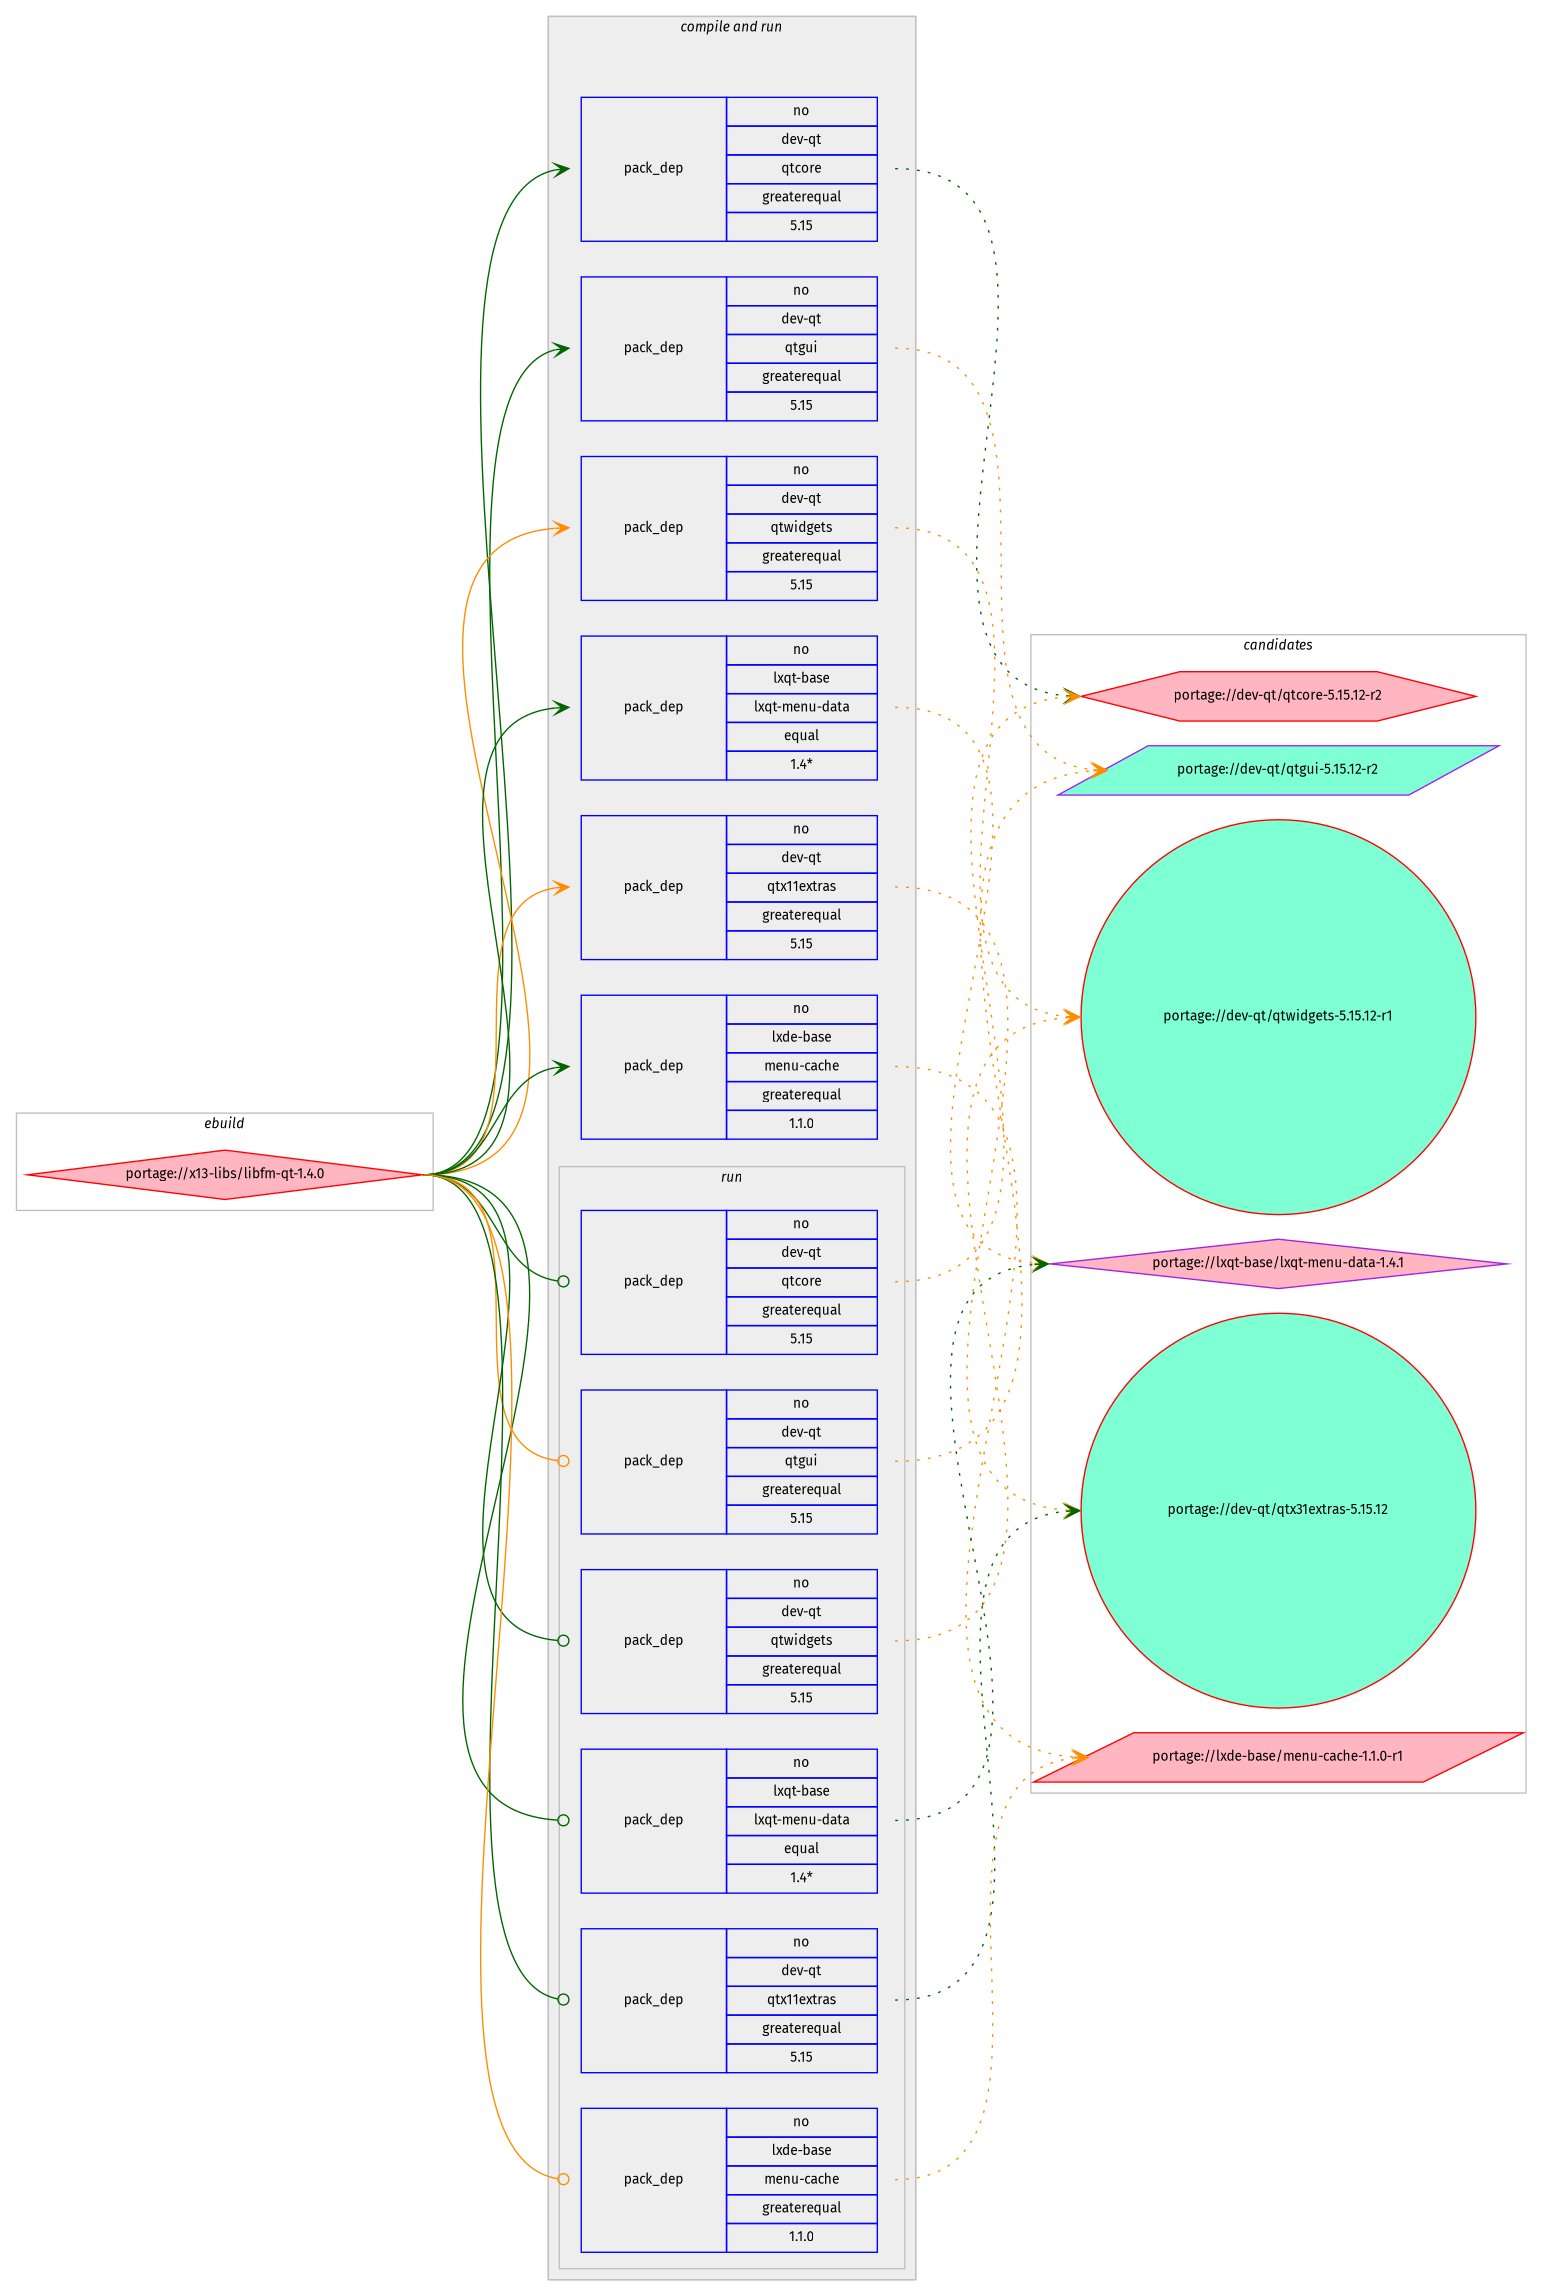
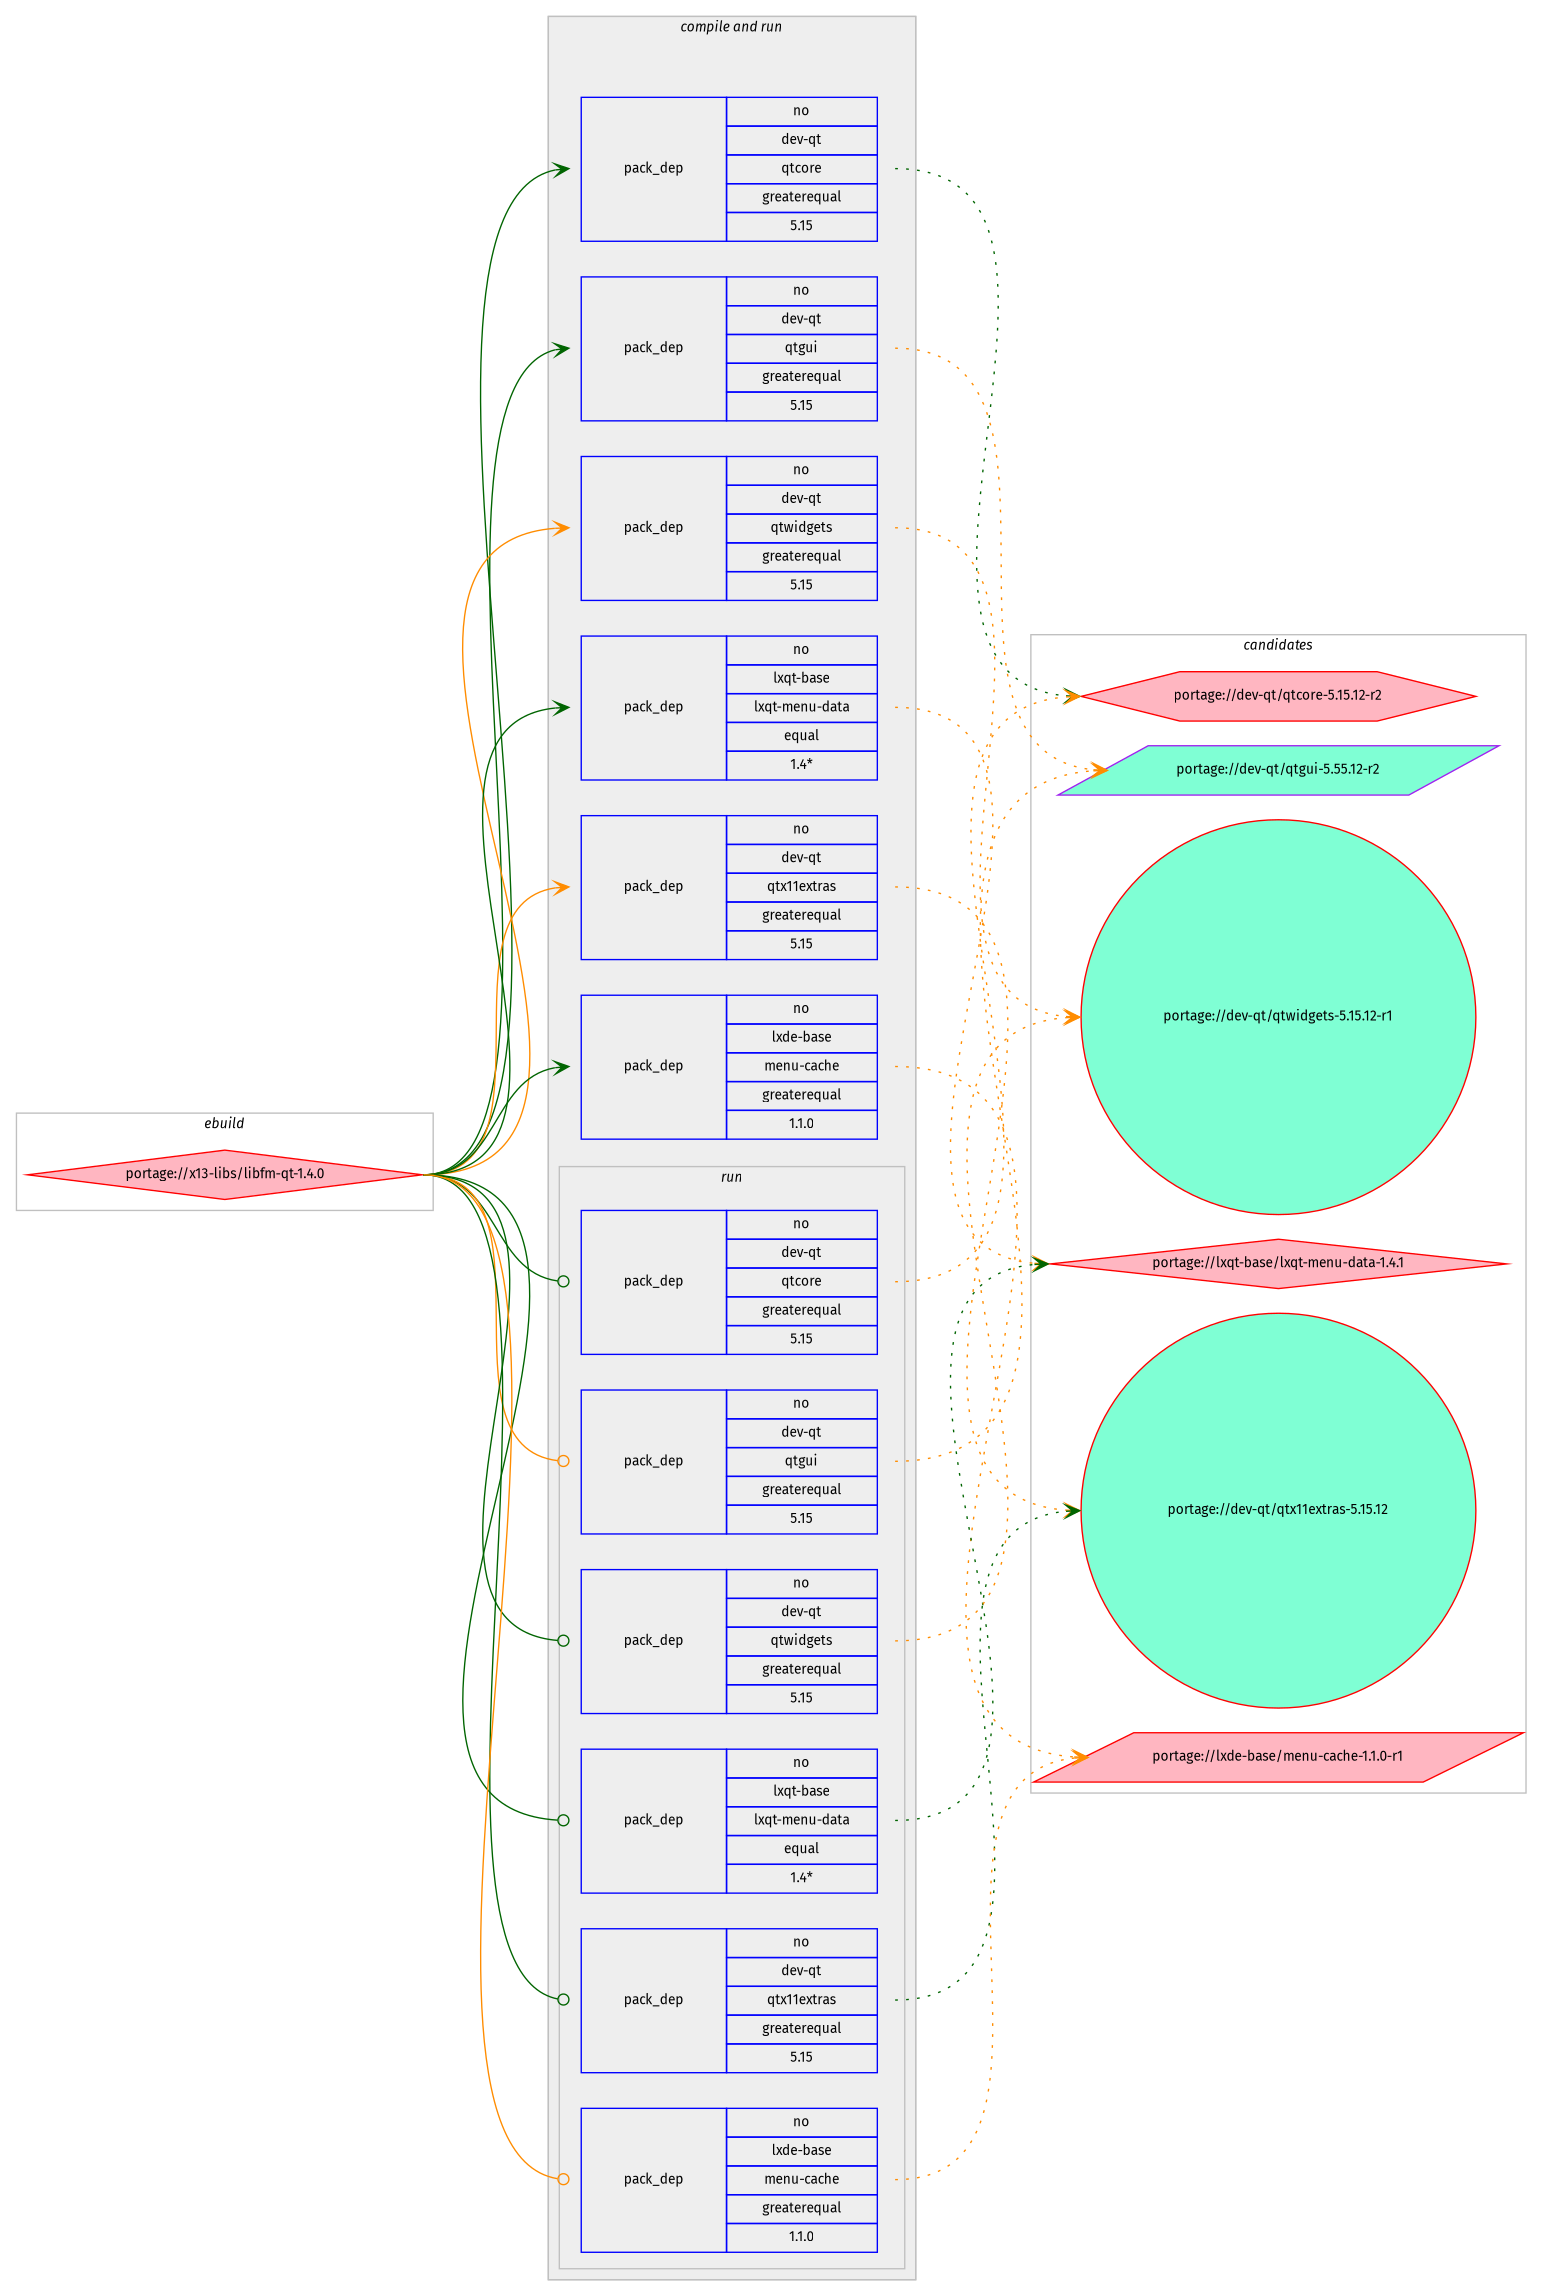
(1278, 770) -> (1278, 770)
(1278, 1264) -> (1278, 1264)
(1278, 1511) -> (1278, 1511)
